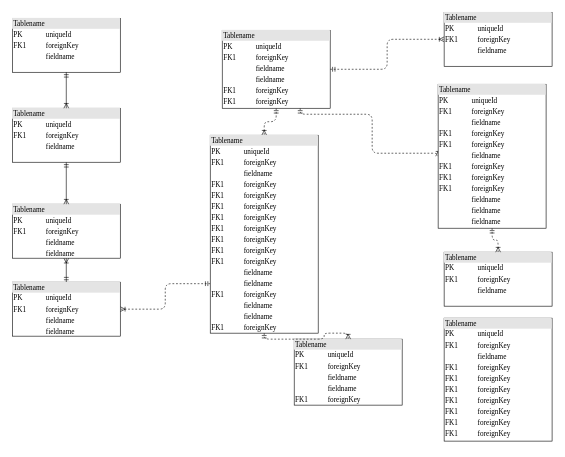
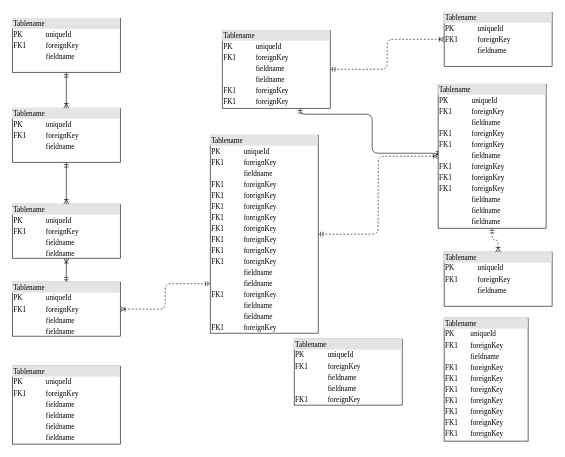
(269, 122) -> none
(372, 133) -> (372, 133)
(347, 334) -> (380, 158)
(498, 380) -> (486, 380)
none -> (66, 405)
